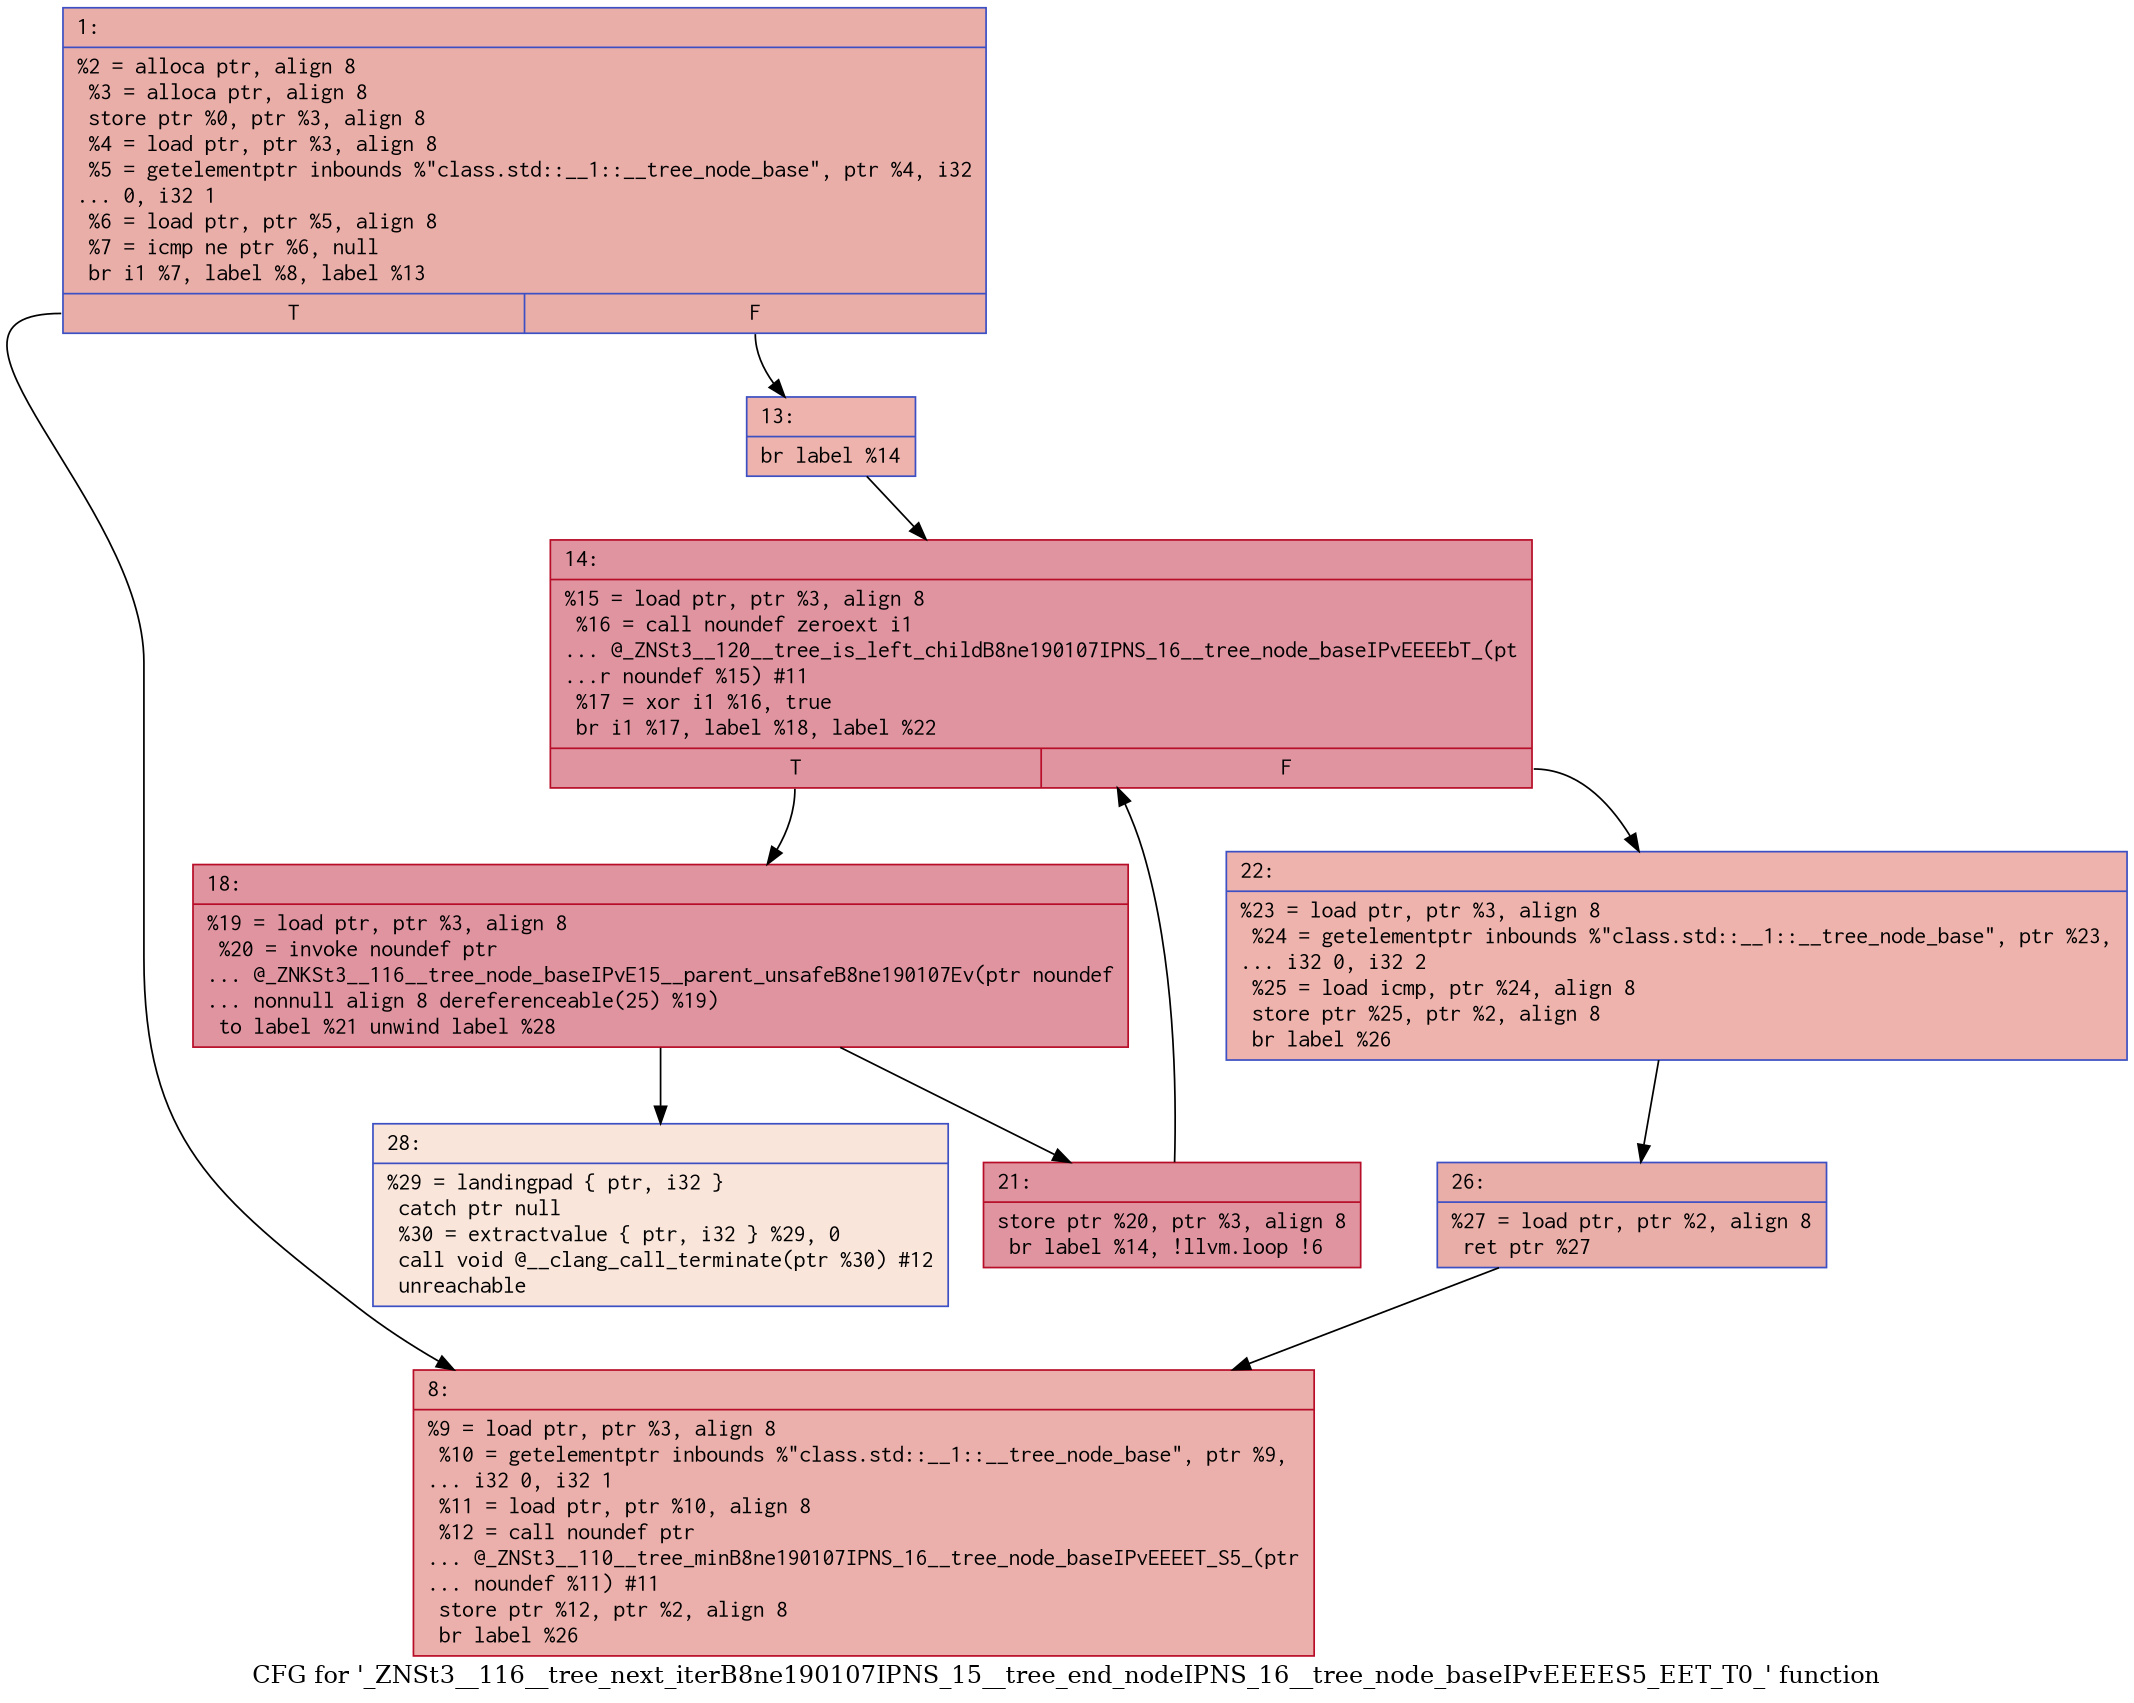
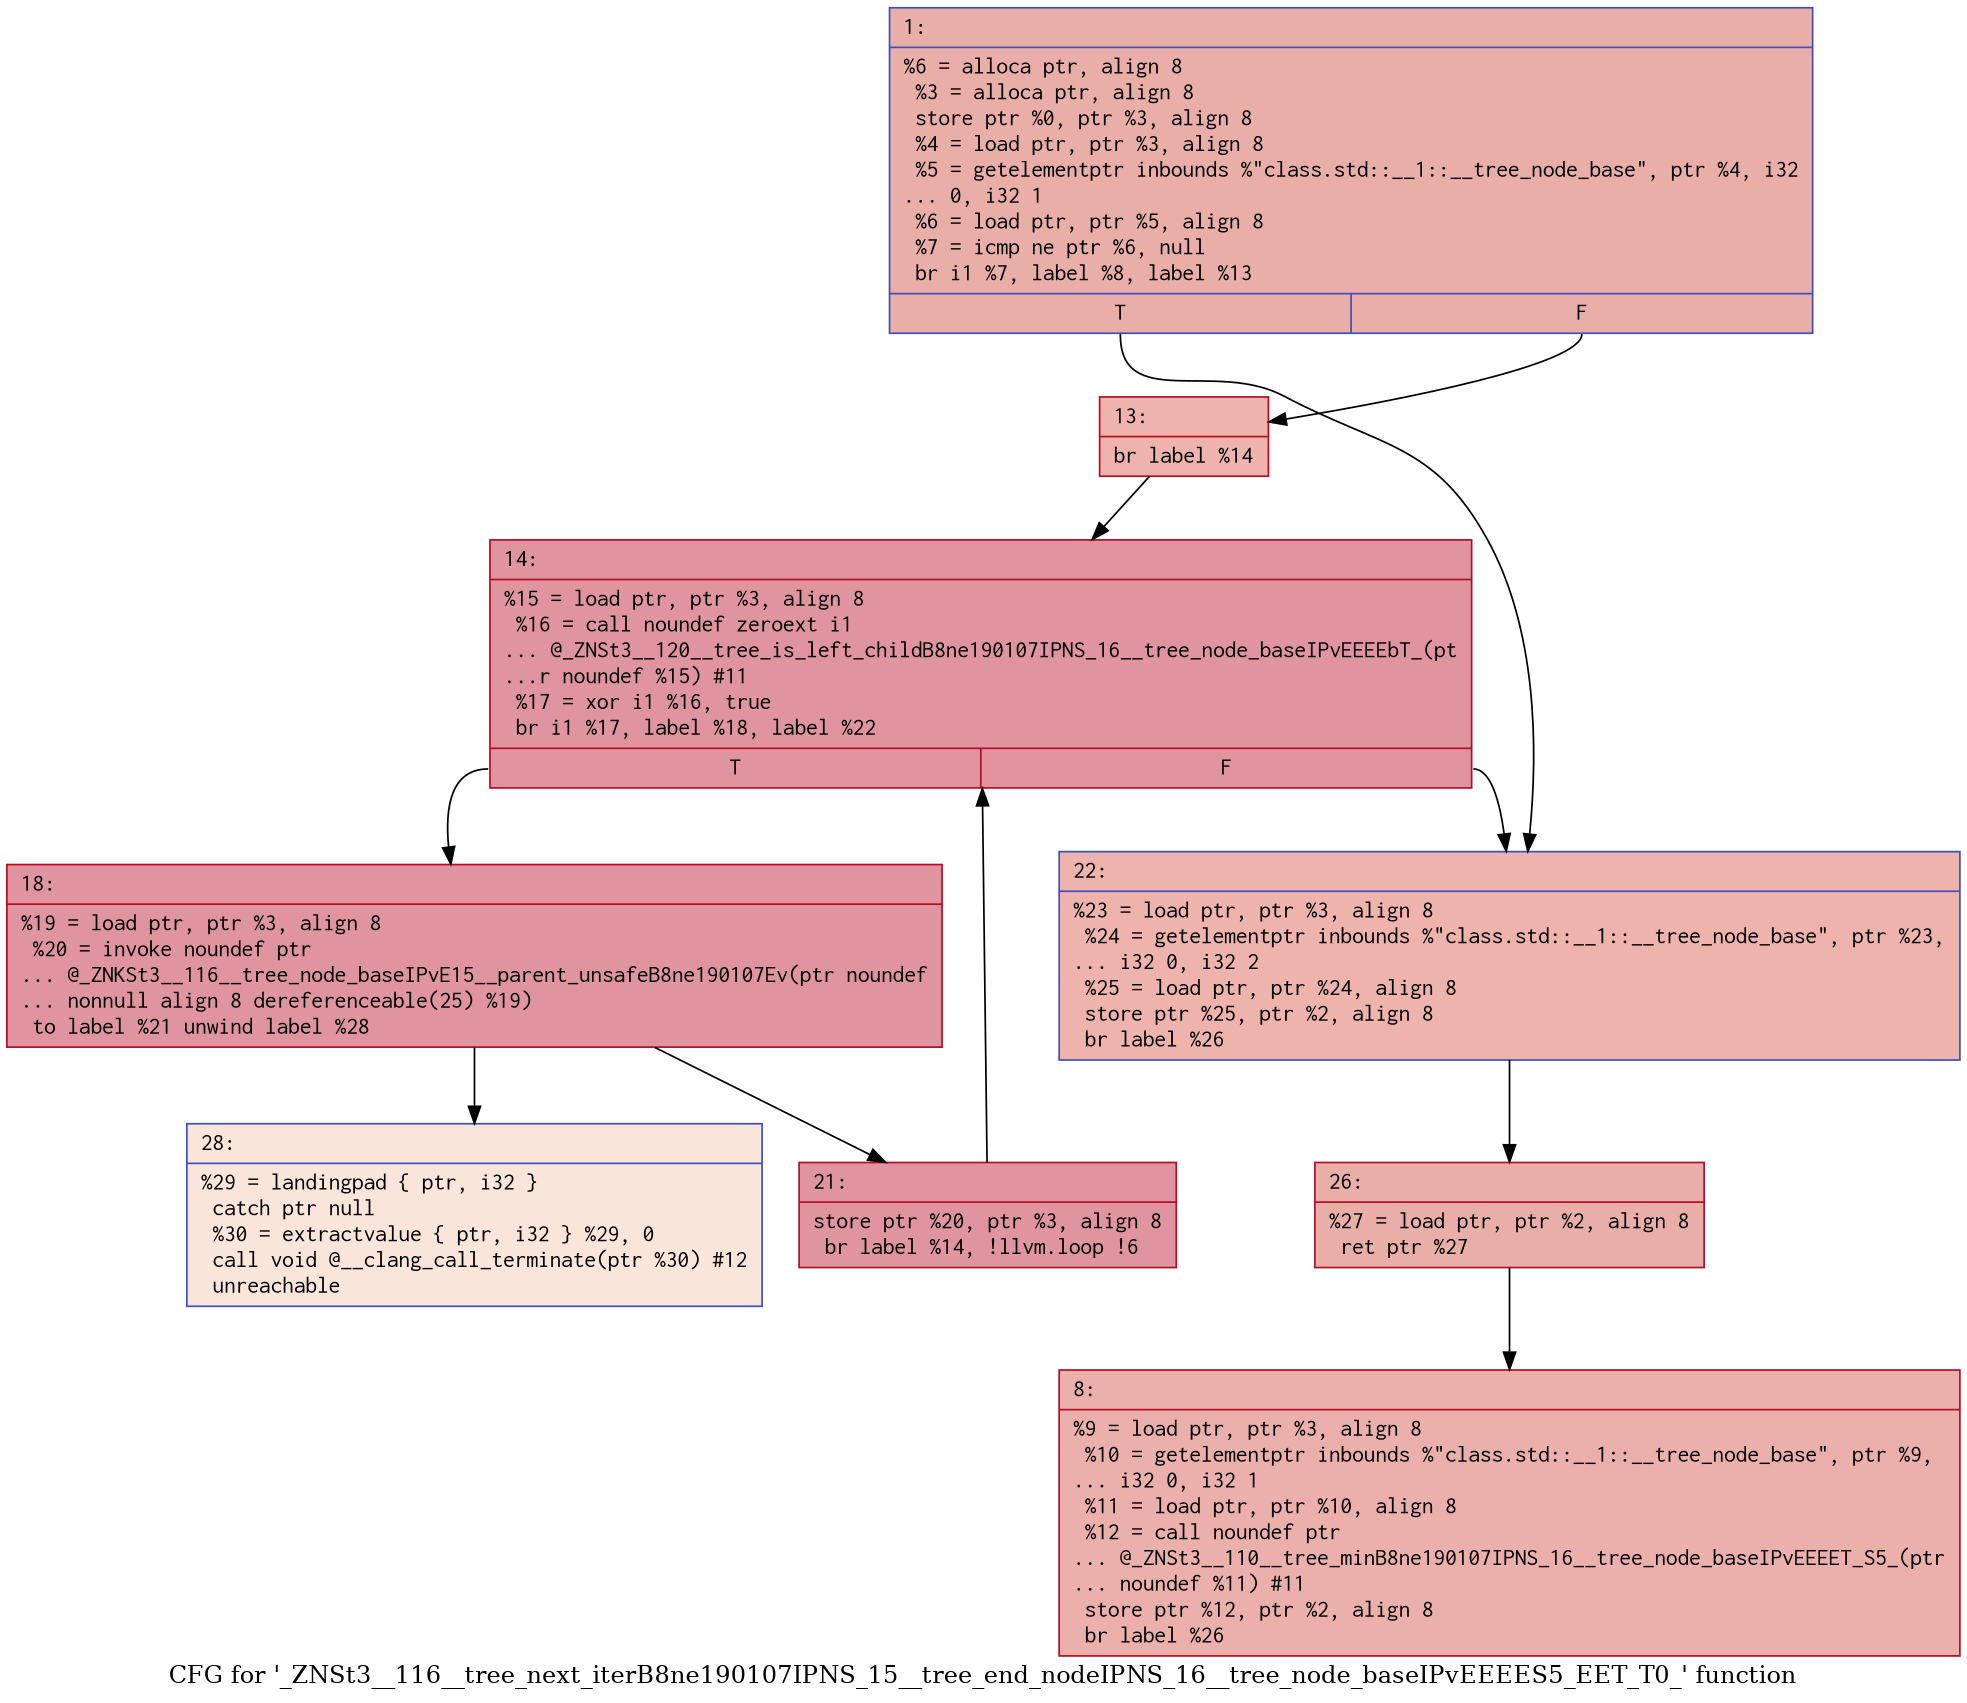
(217, 66) -> (1044, 66)
(831, 437) -> (1184, 437)
(144, 865) -> (1444, 481)
(1438, 988) -> (1265, 988)
(1632, 1215) -> (1510, 1215)
